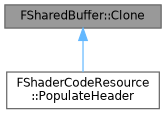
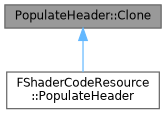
(83, 16) -> (83, 16)
